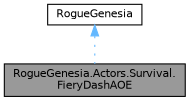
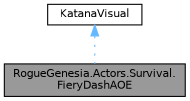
(95, 15) -> (95, 15)
